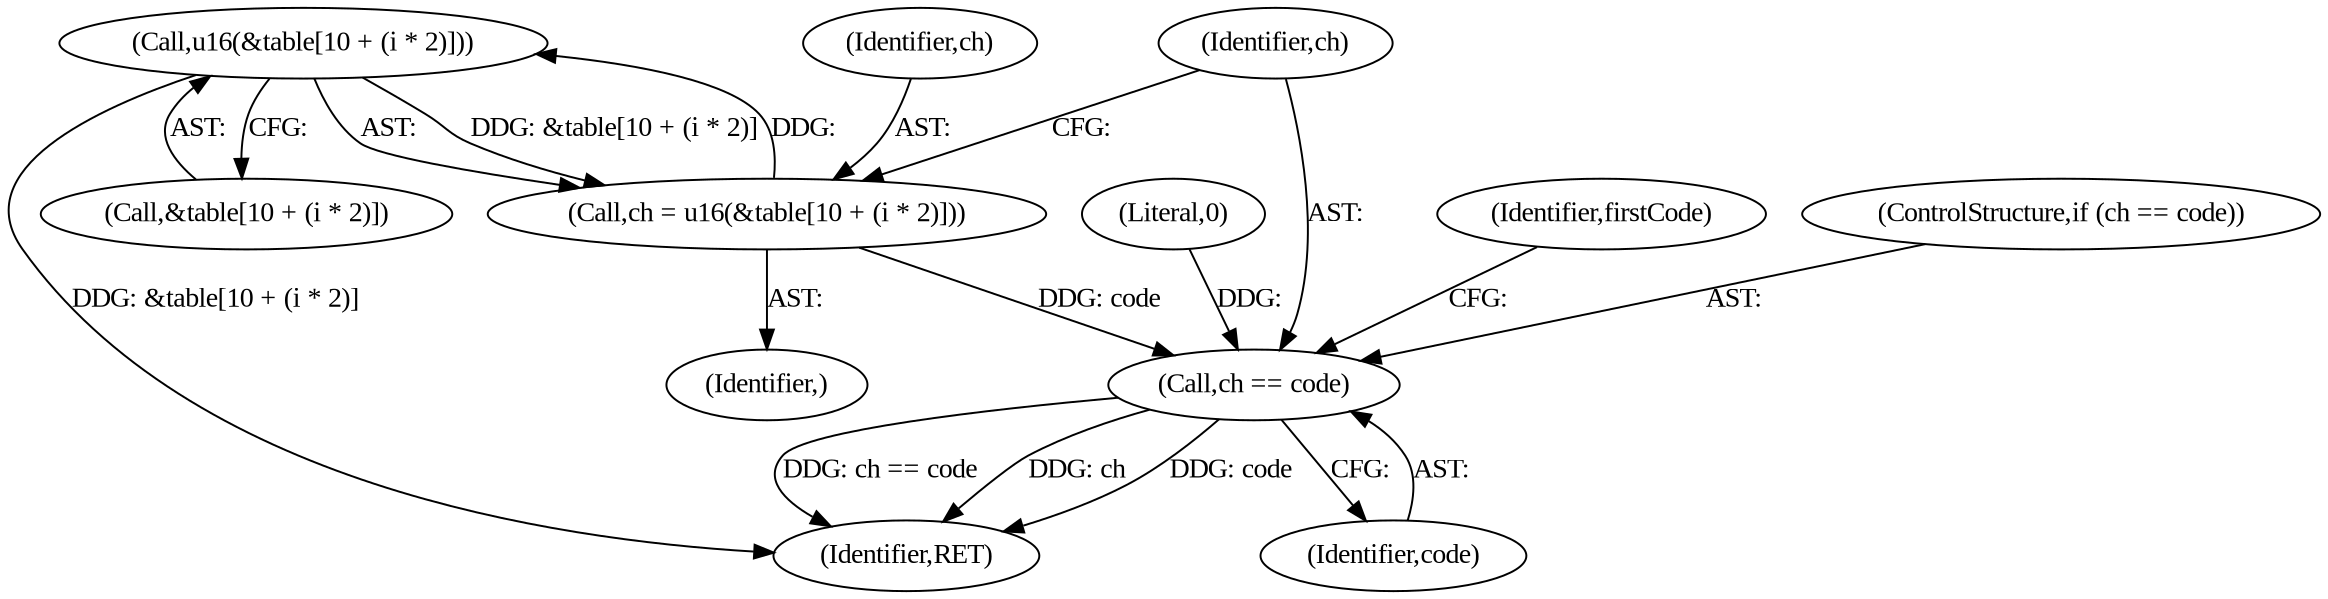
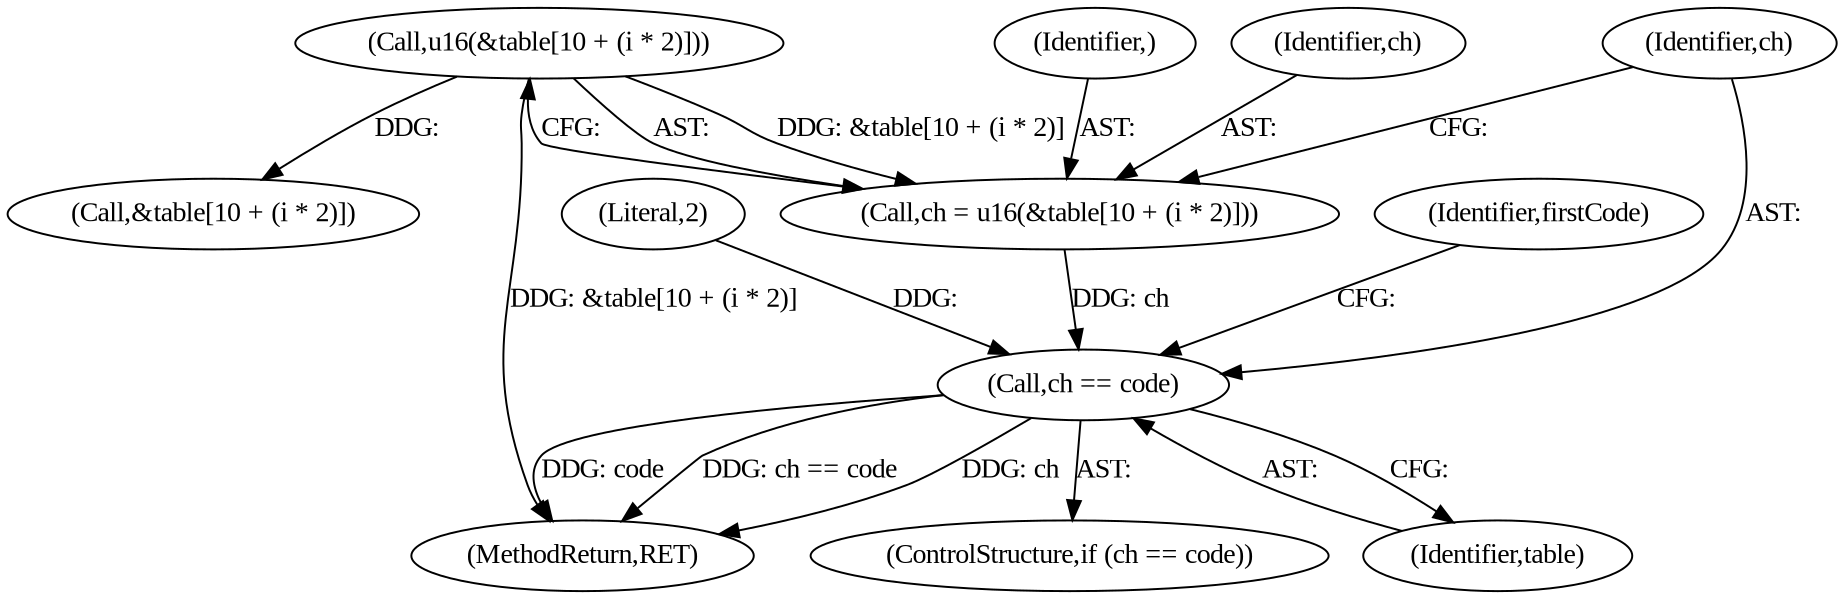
(282, 129) -> (411, 129)
(807, 129) -> (575, 129)
(165, 134) -> none
(1173, 214) -> (653, 214)
(767, 290) -> (1080, 119)
(1100, 299) -> (1121, 299)
(1653, 301) -> (1077, 460)
(906, 556) -> (583, 556)
(1393, 556) -> (1498, 556)
